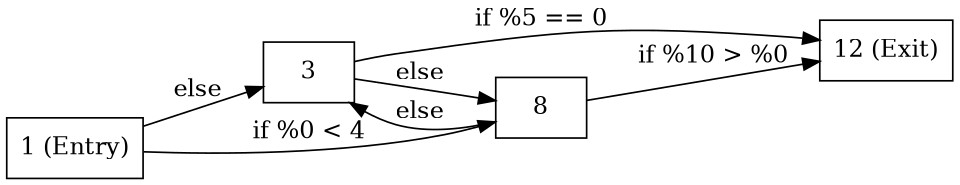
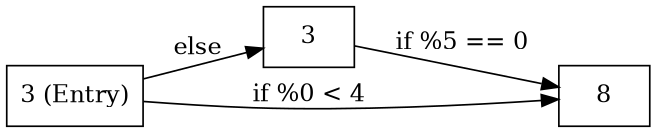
(886, 50) -> none
(420, 73) -> (462, 43)
(415, 128) -> none
(75, 148) -> (75, 96)
